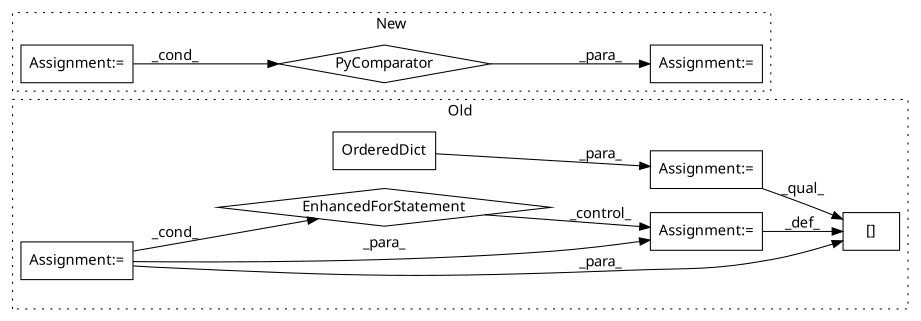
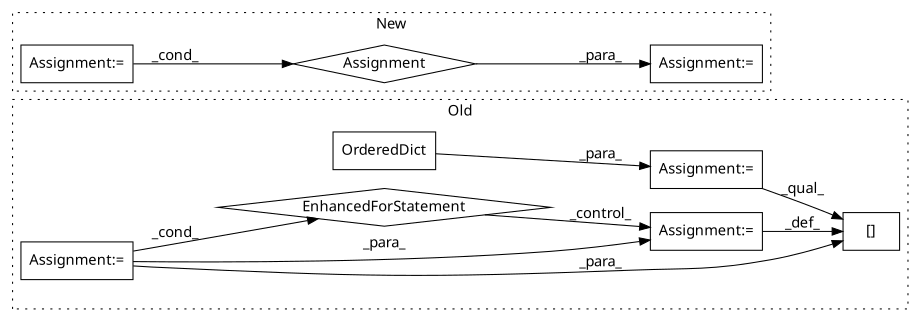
(384, 64) -> (384, 64)
